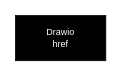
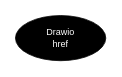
(60, 38) -> (60, 38)
